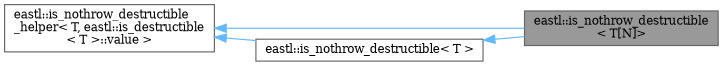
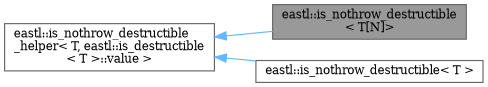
(510, 38) -> none
